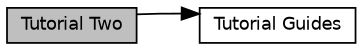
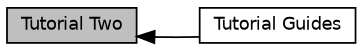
(159, 14) -> (177, 37)
